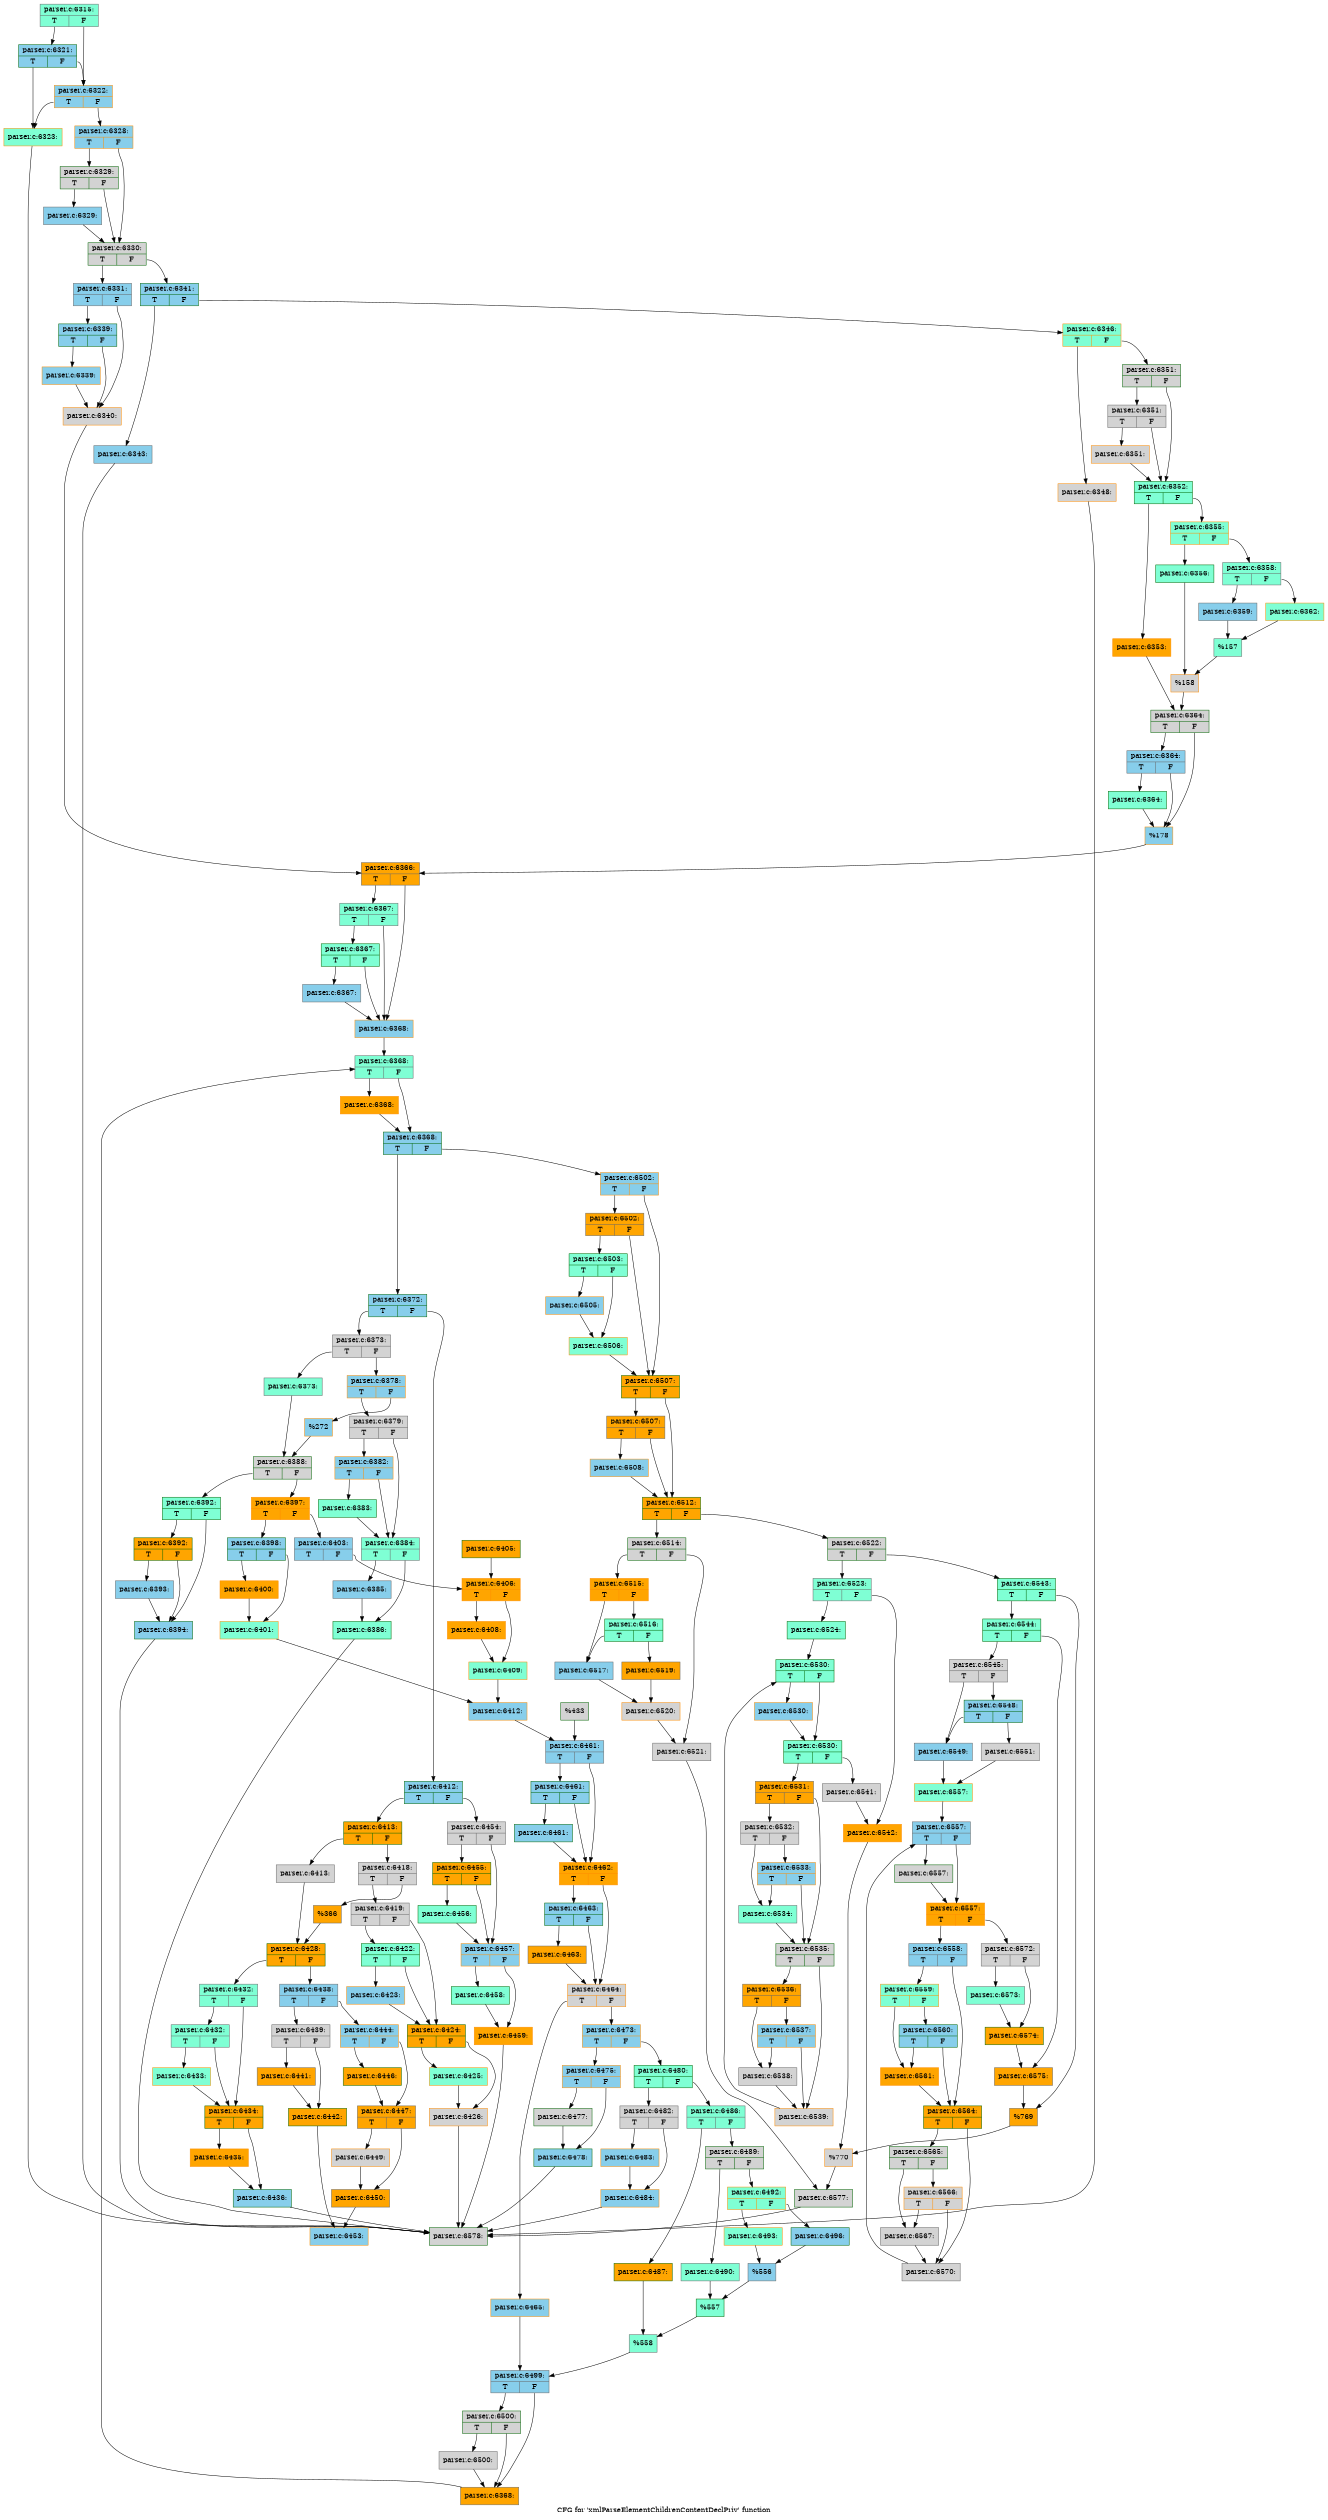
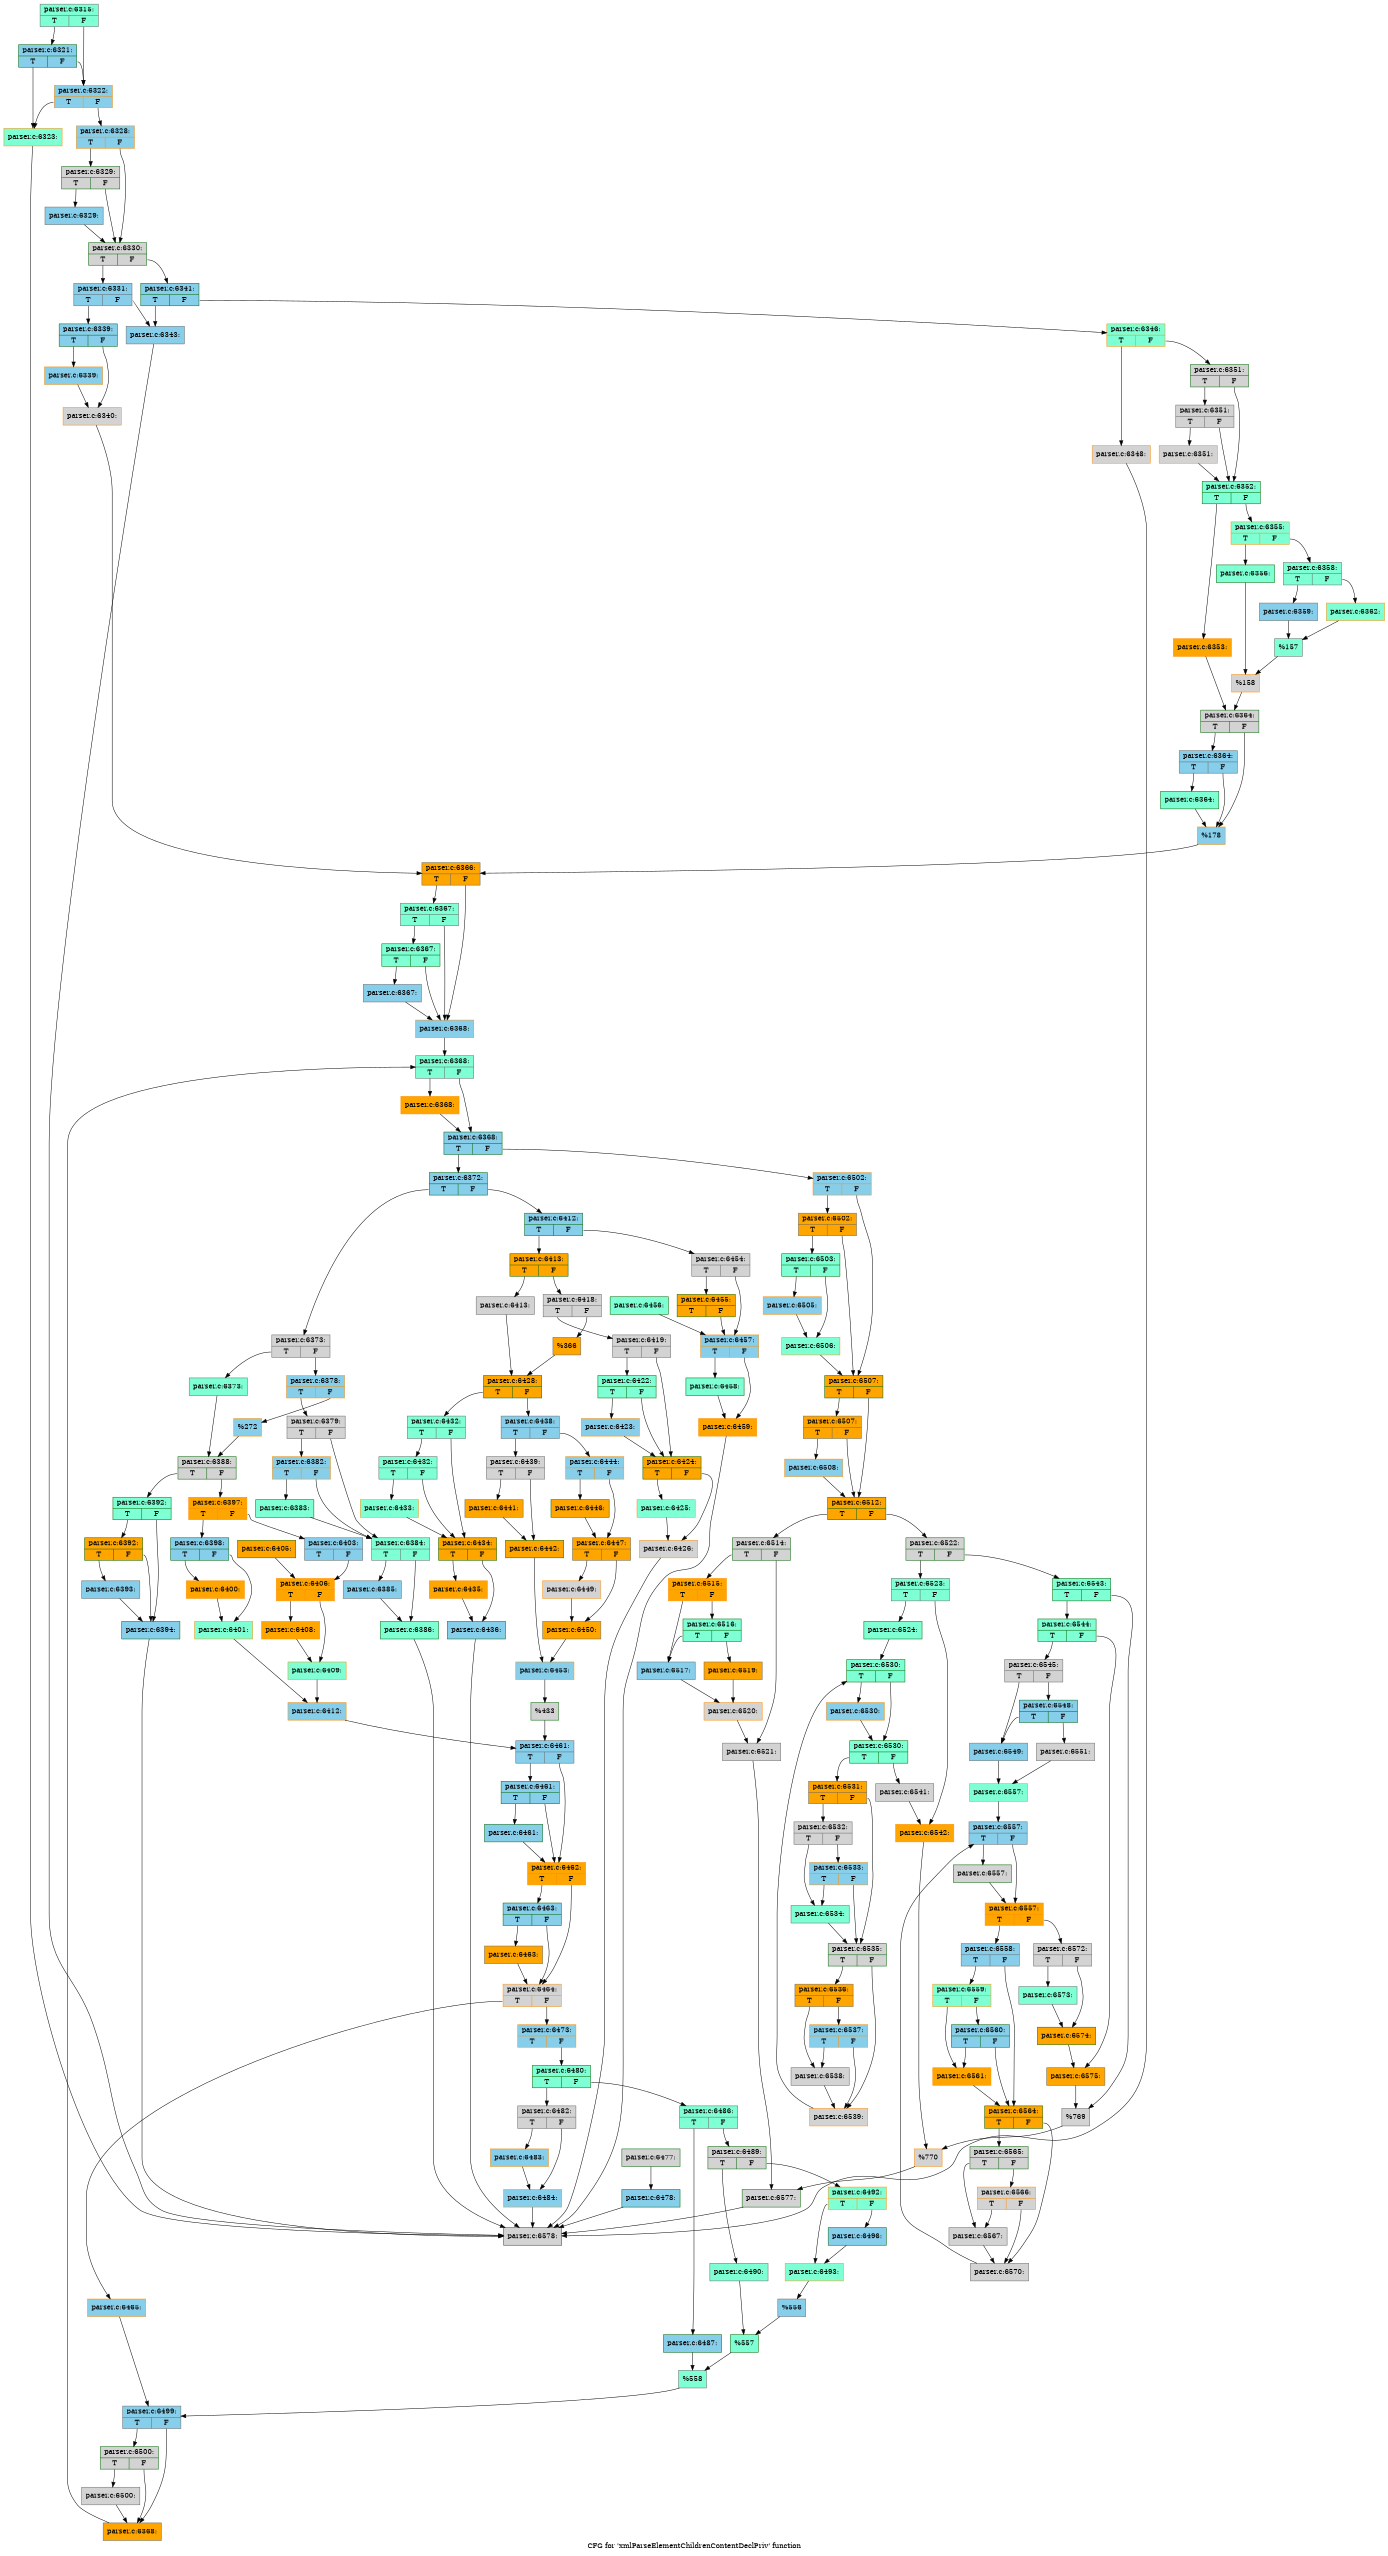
(122, 357) -> (140, 311)
none -> (545, 1689)
(447, 1893) -> none
(591, 2077) -> none
(1023, 2117) -> (1076, 2117)
(793, 2253) -> (837, 2253)
(643, 2272) -> (693, 2343)
